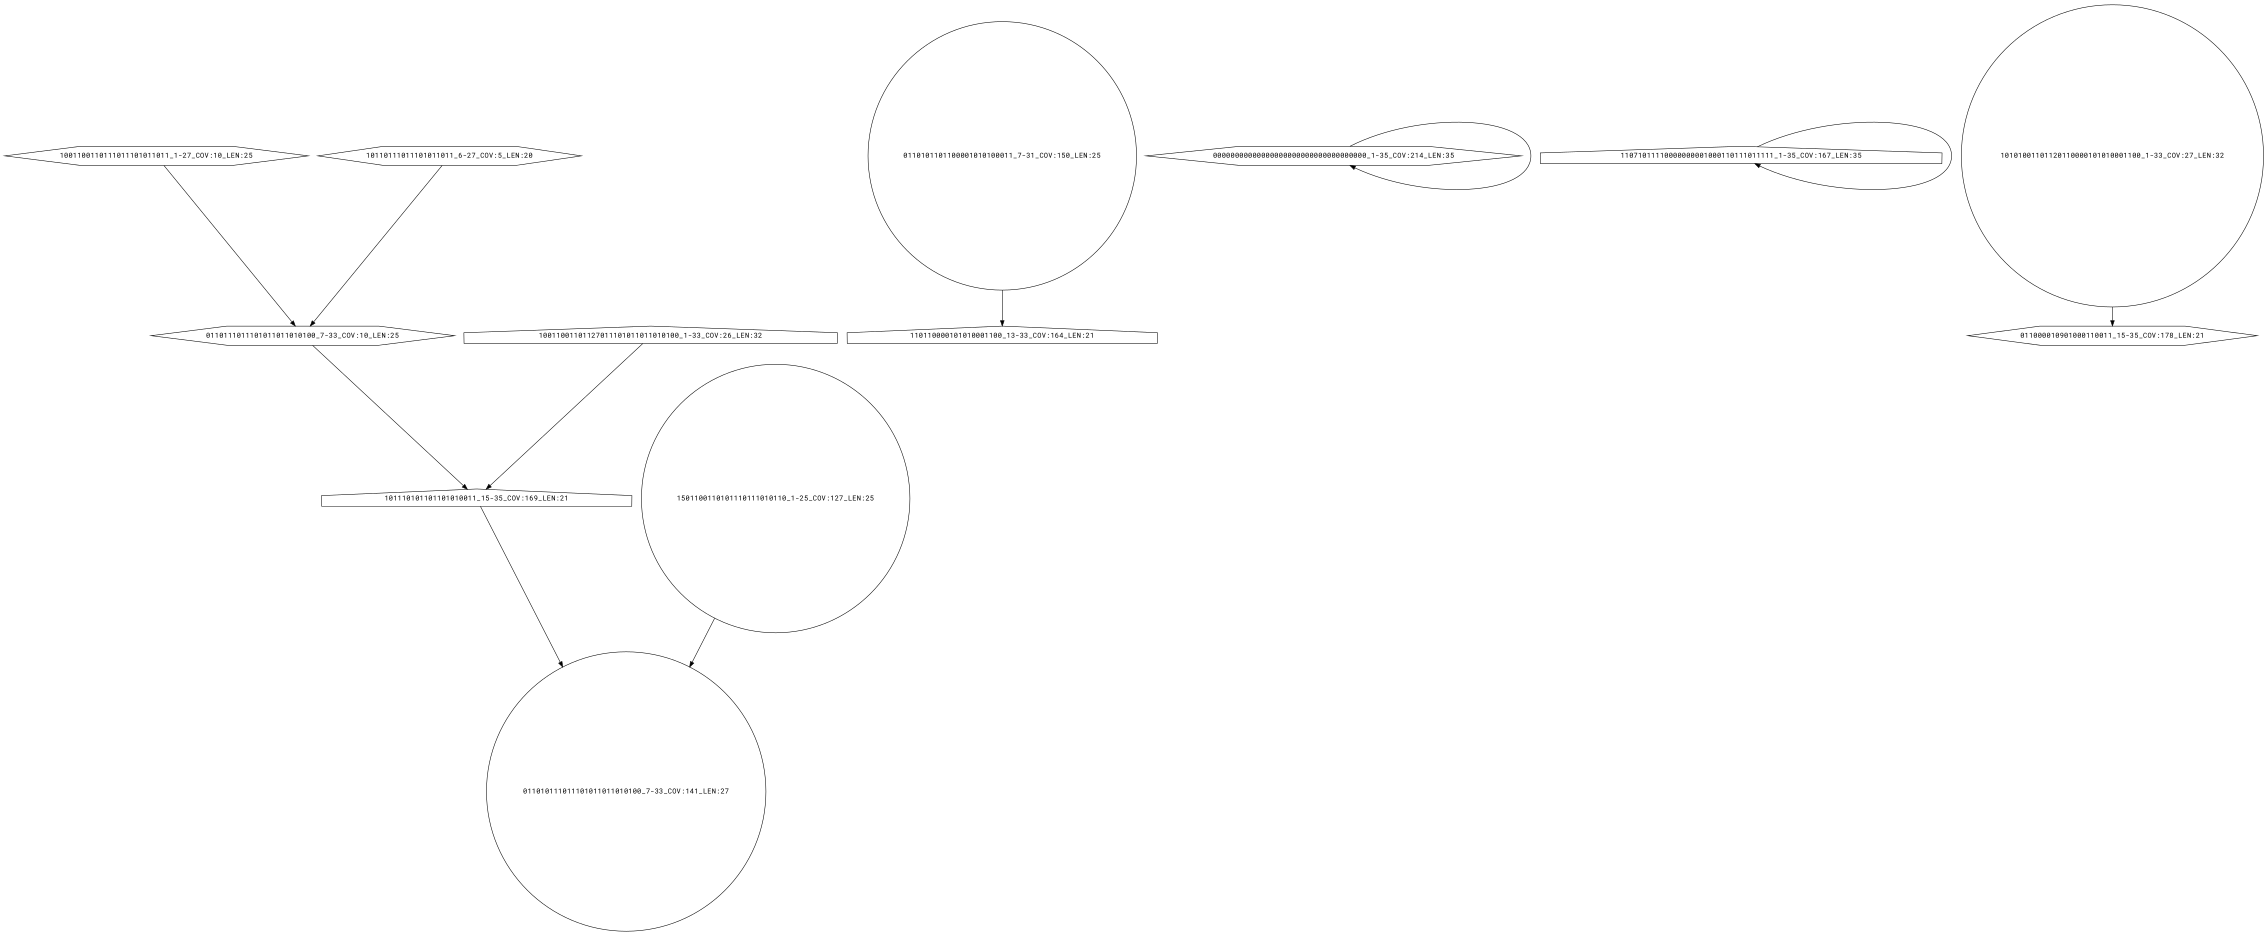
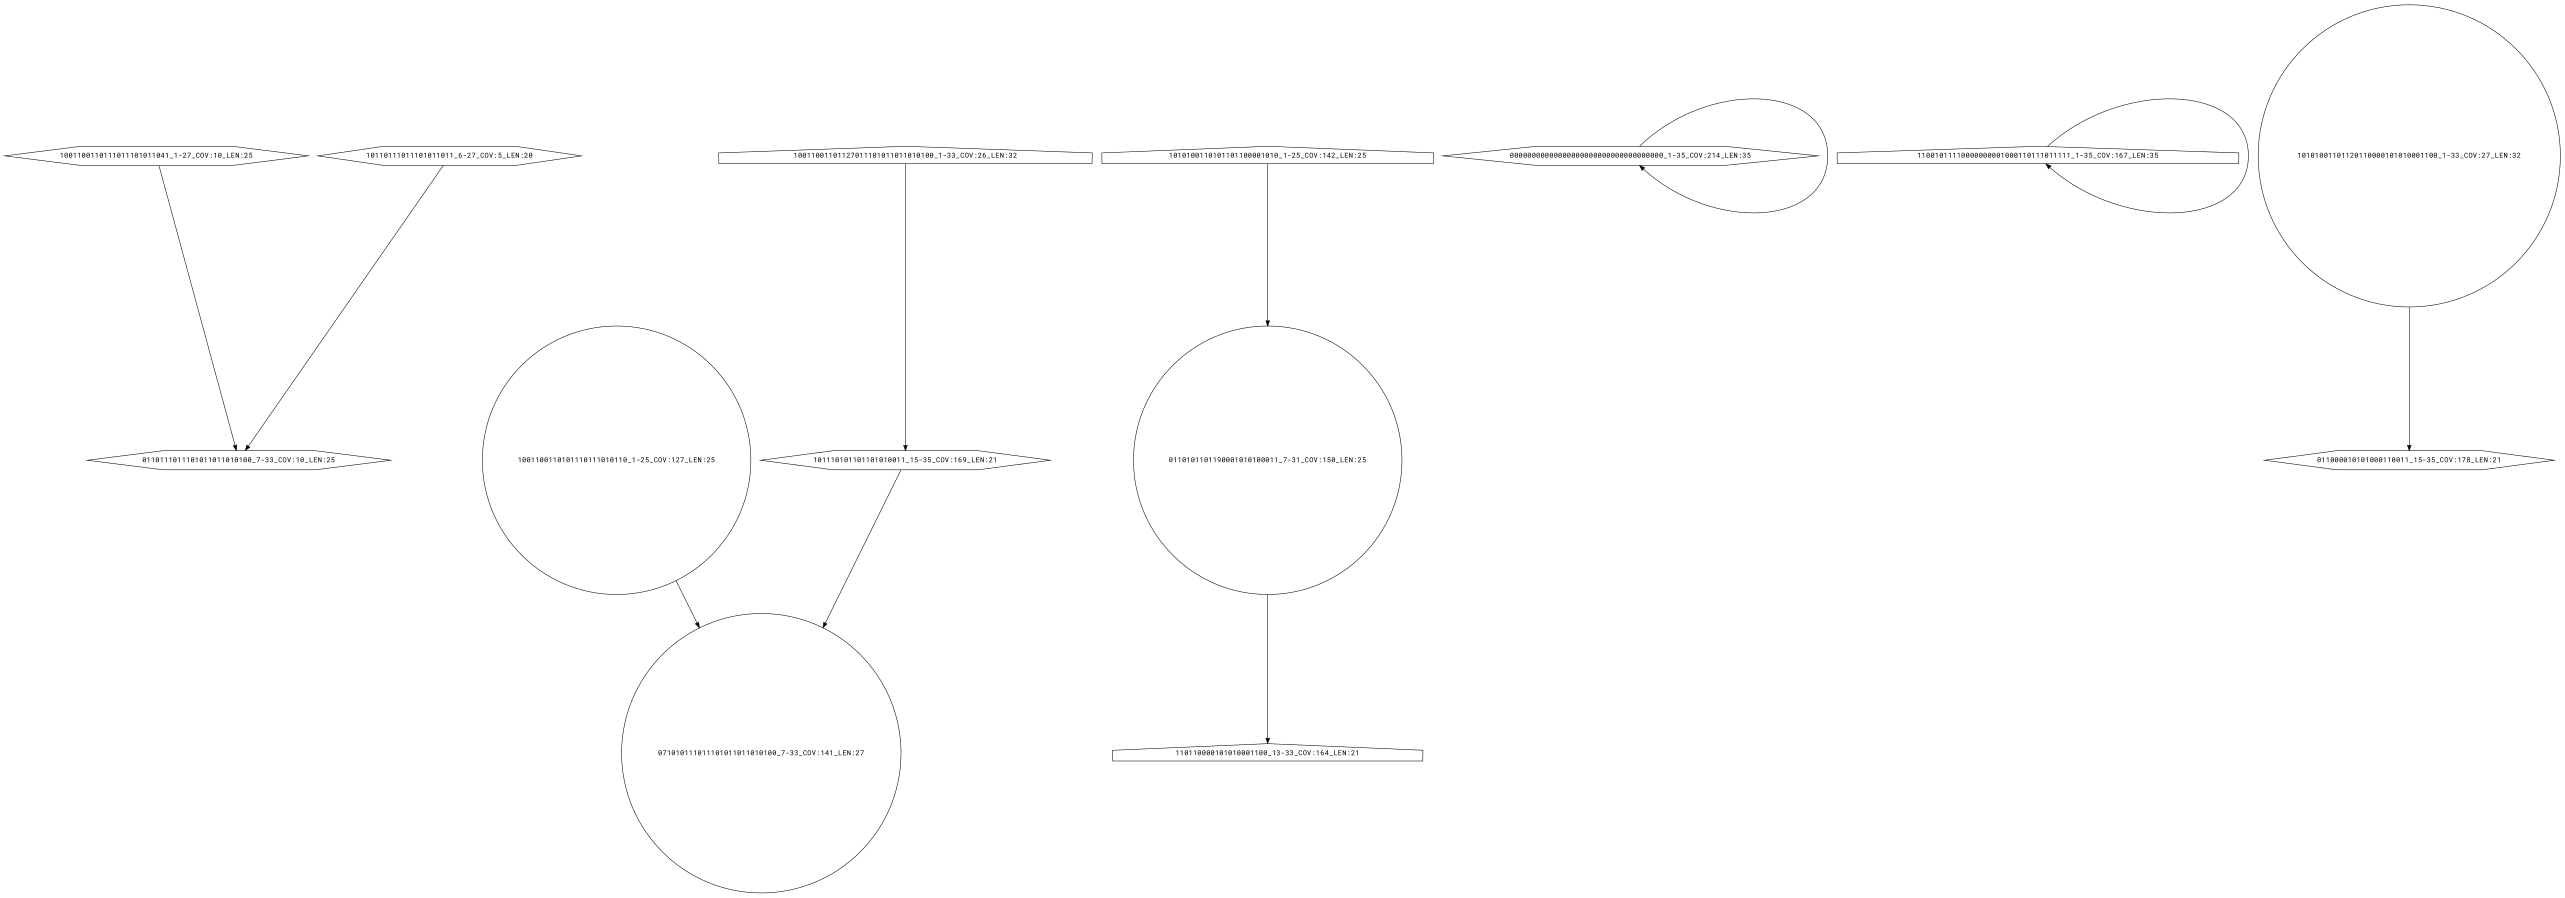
(156, 156) -> (156, 156)
(1002, 156) -> (1268, 460)
none -> (1268, 156)
(1741, 156) -> (2038, 156)
(2112, 336) -> (2409, 460)
(388, 416) -> none
(477, 499) -> (905, 460)
(776, 499) -> (617, 460)
(626, 792) -> (761, 753)
